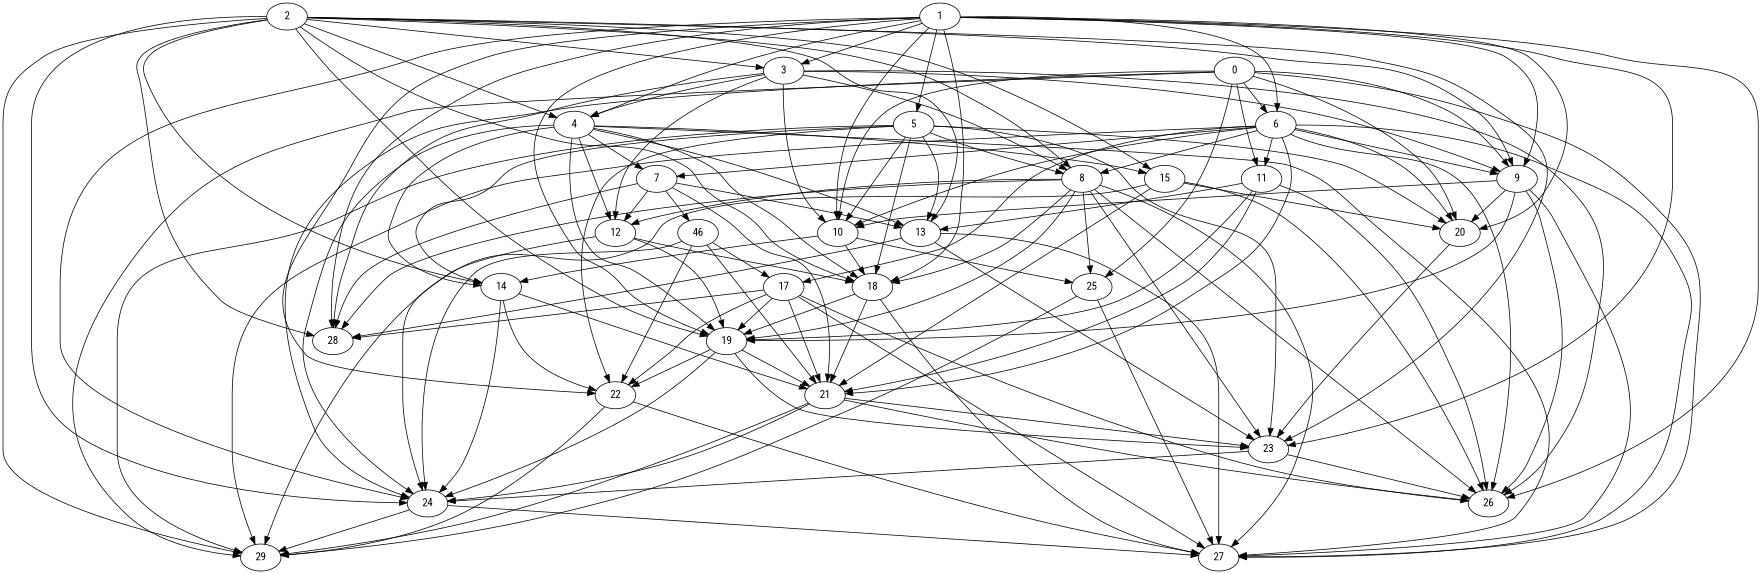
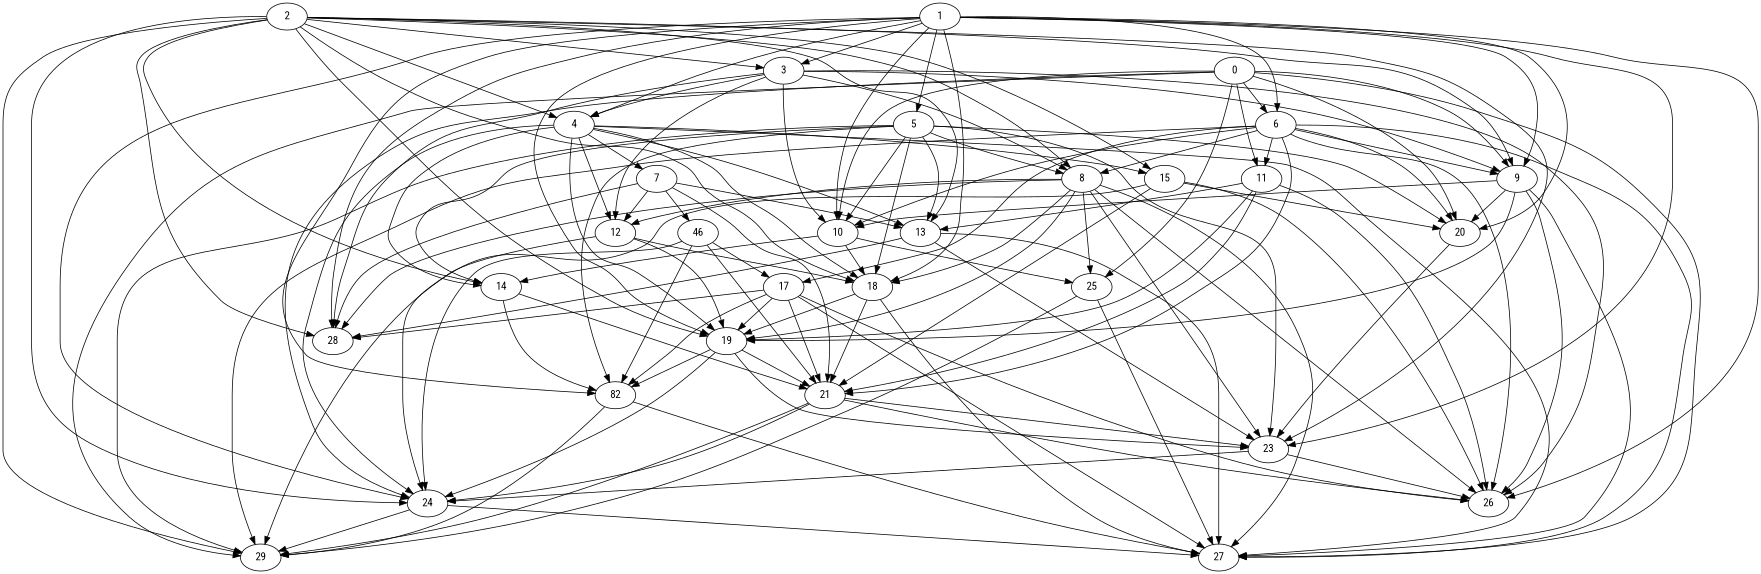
(942, 154) -> none
(615, 395) -> (615, 395)
(486, 398) -> none
